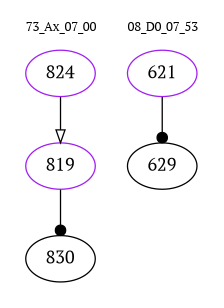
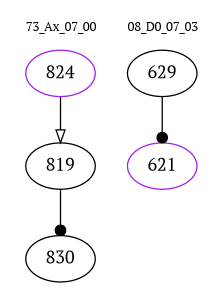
(163, 28) -> (163, 28)
(162, 115) -> (162, 115)
(61, 166) -> (61, 166)
